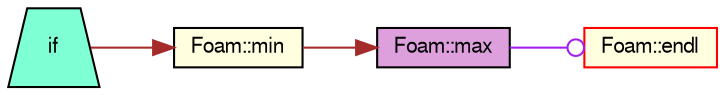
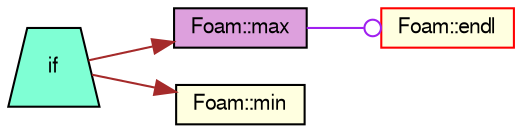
(329, 48) -> (121, 53)
